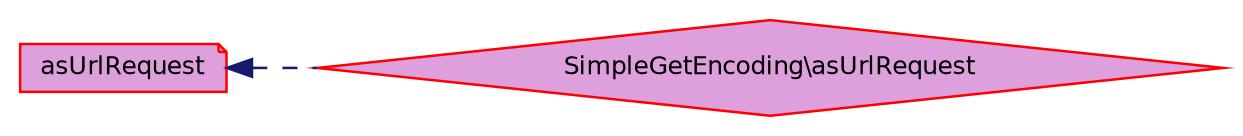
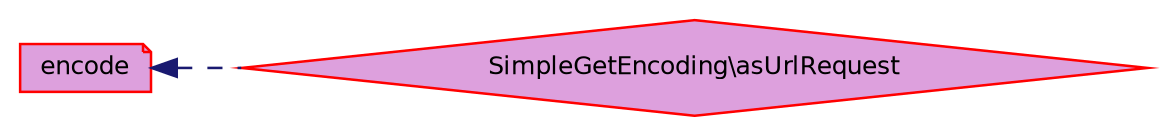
(123, 68) -> (86, 68)
